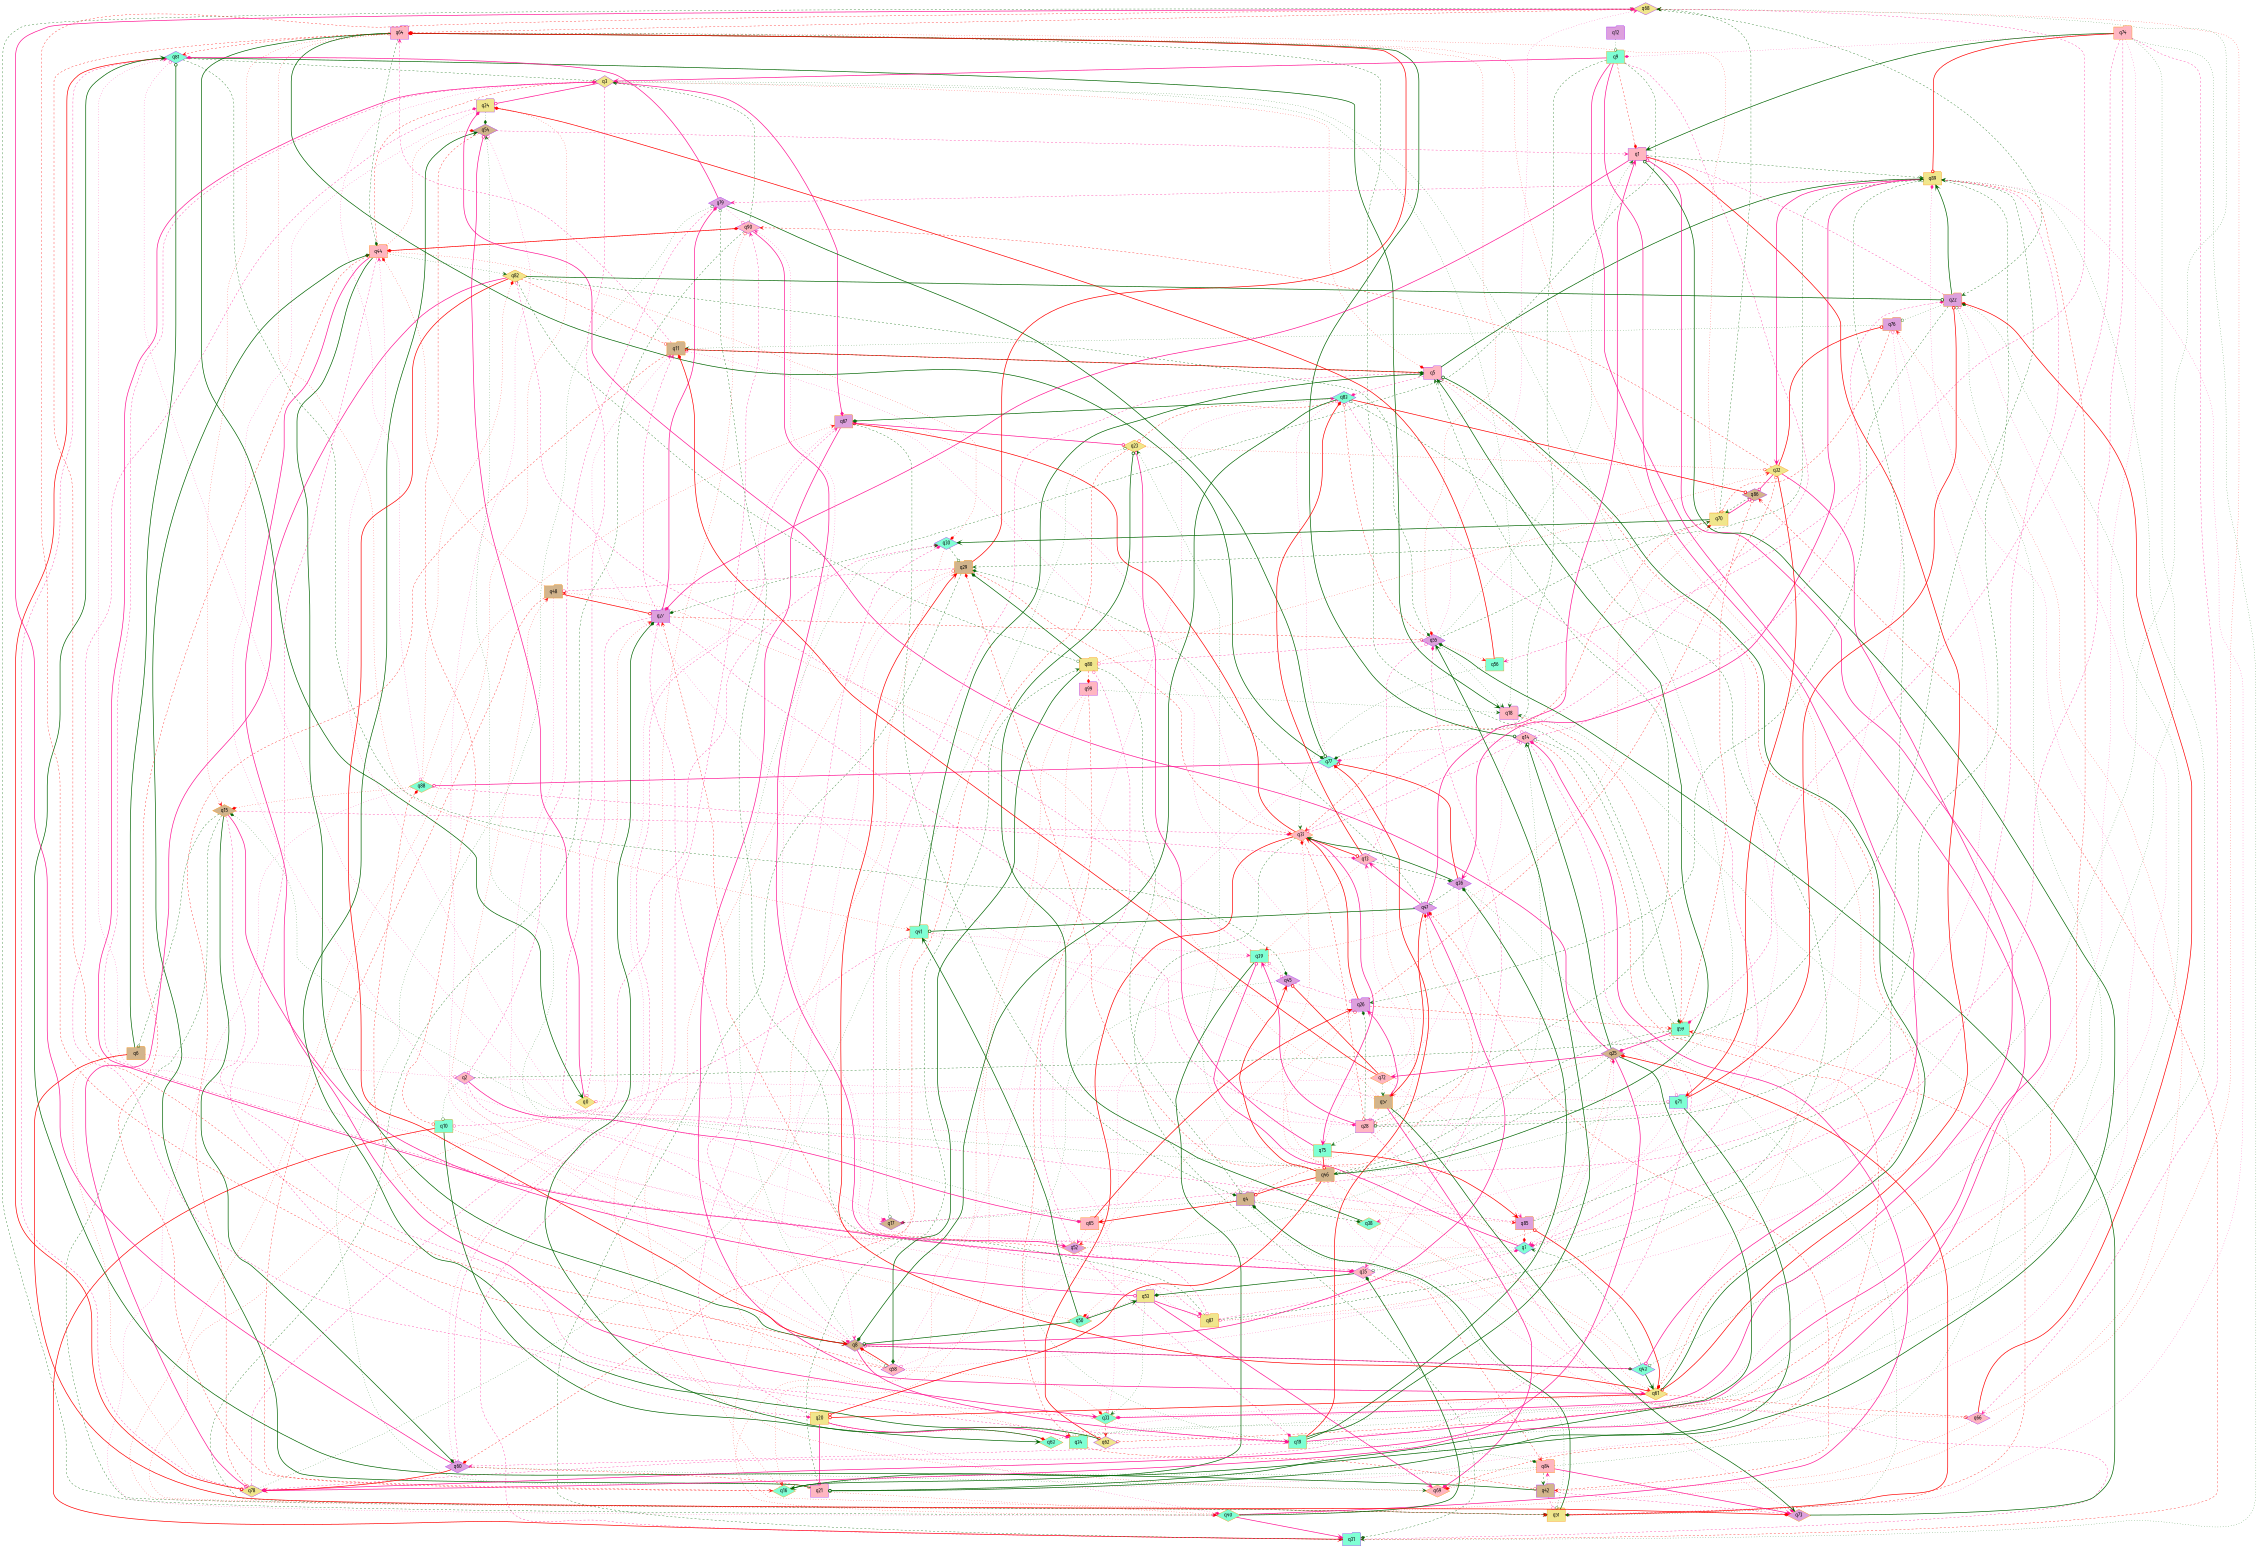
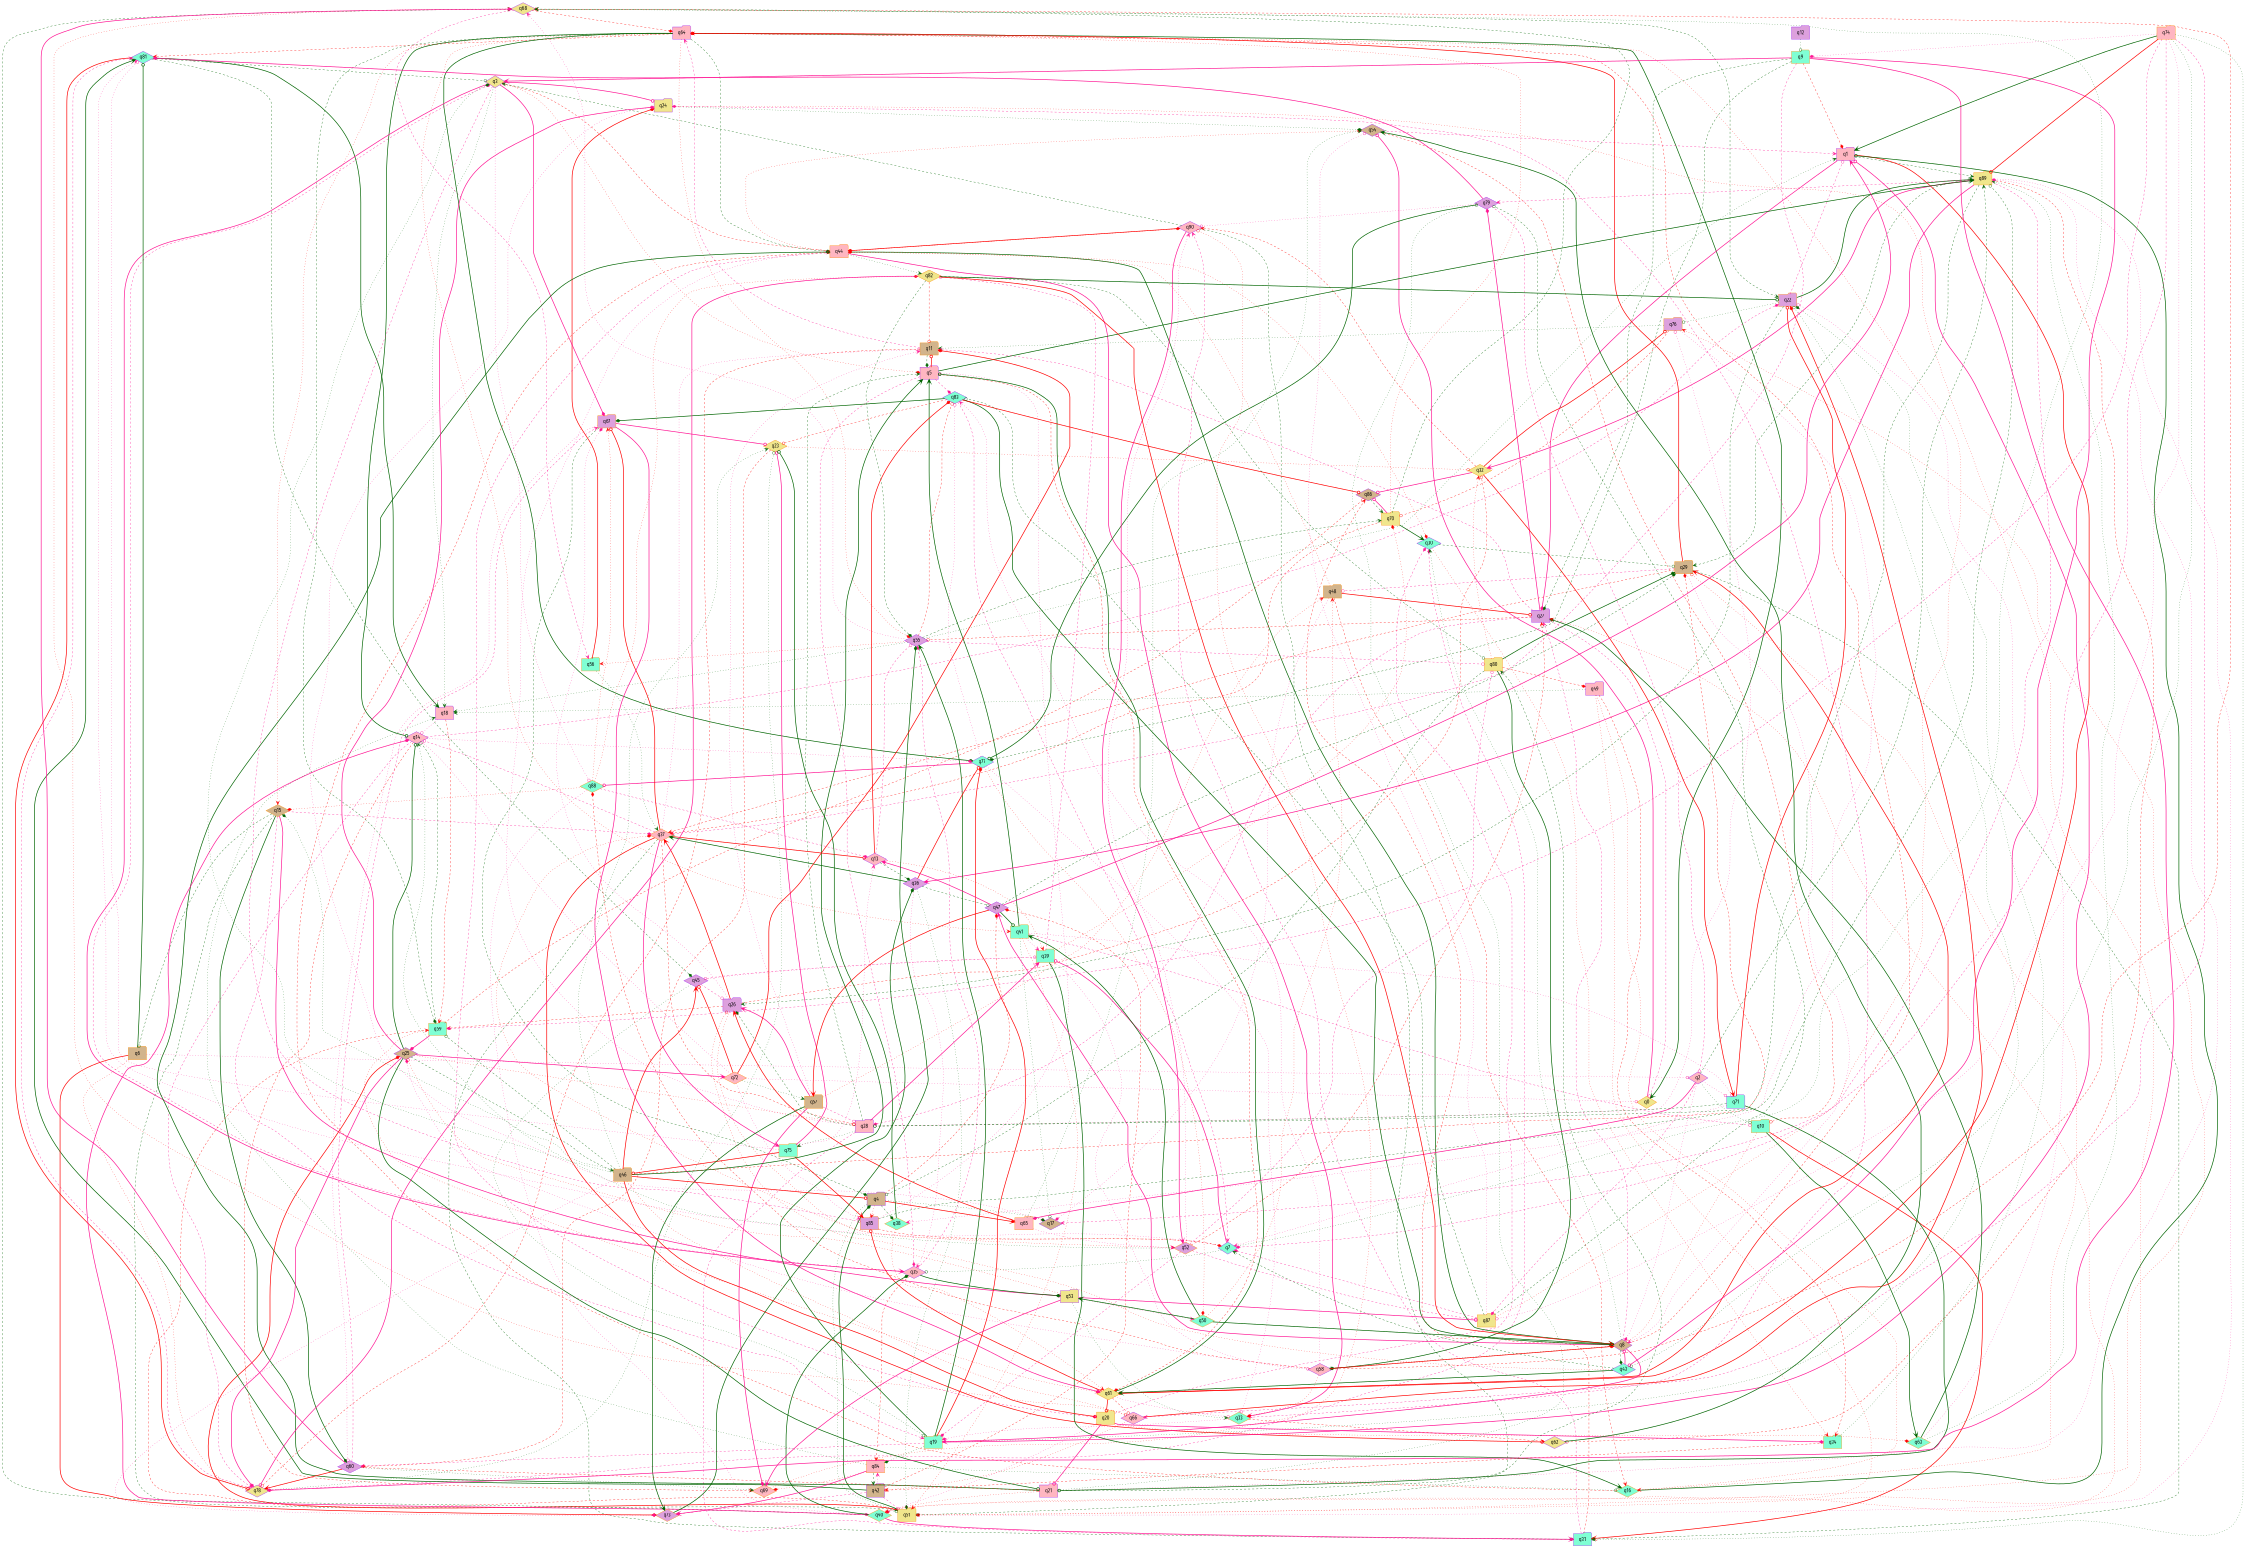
(1088, 689) -> (1595, 689)
(1916, 1181) -> none
